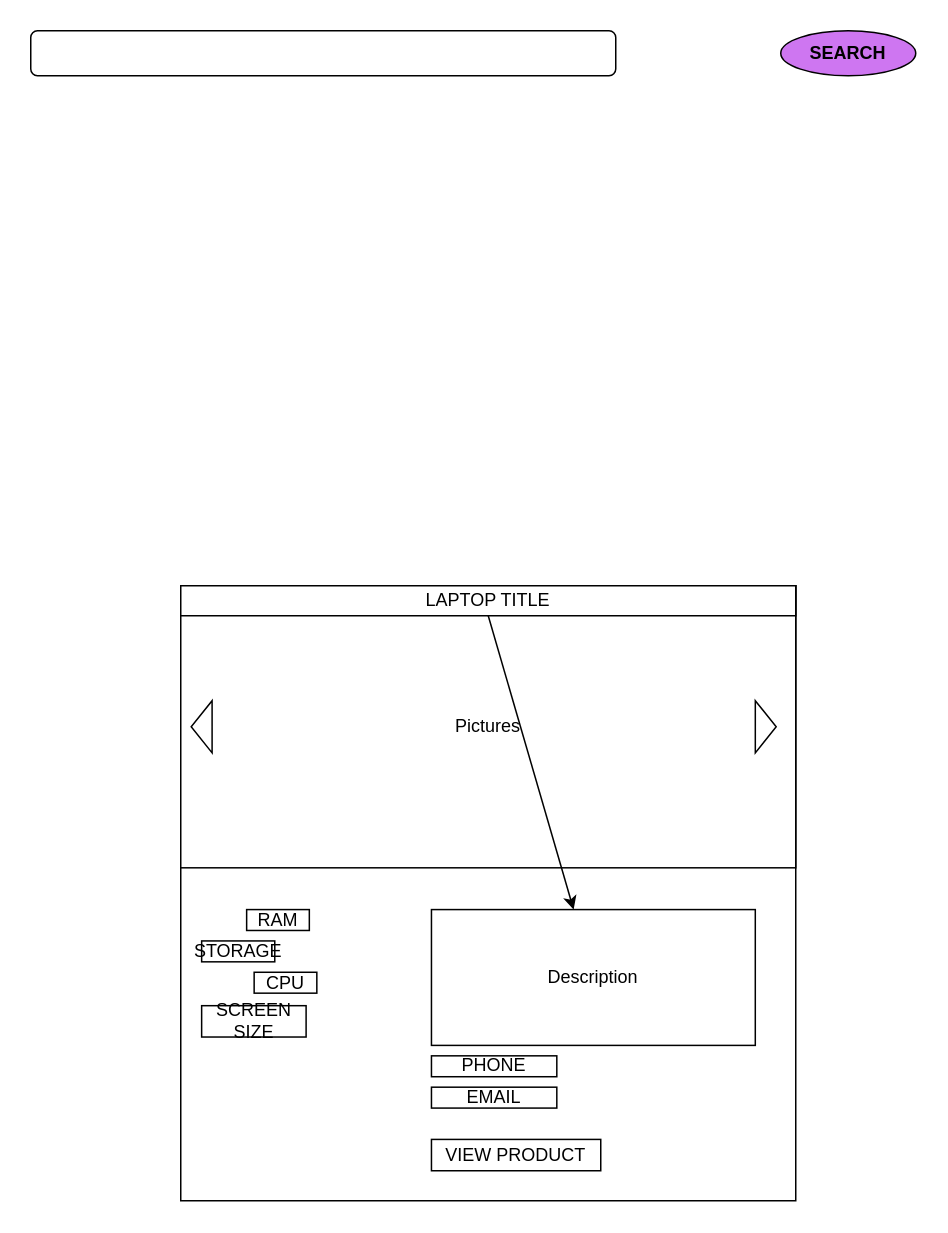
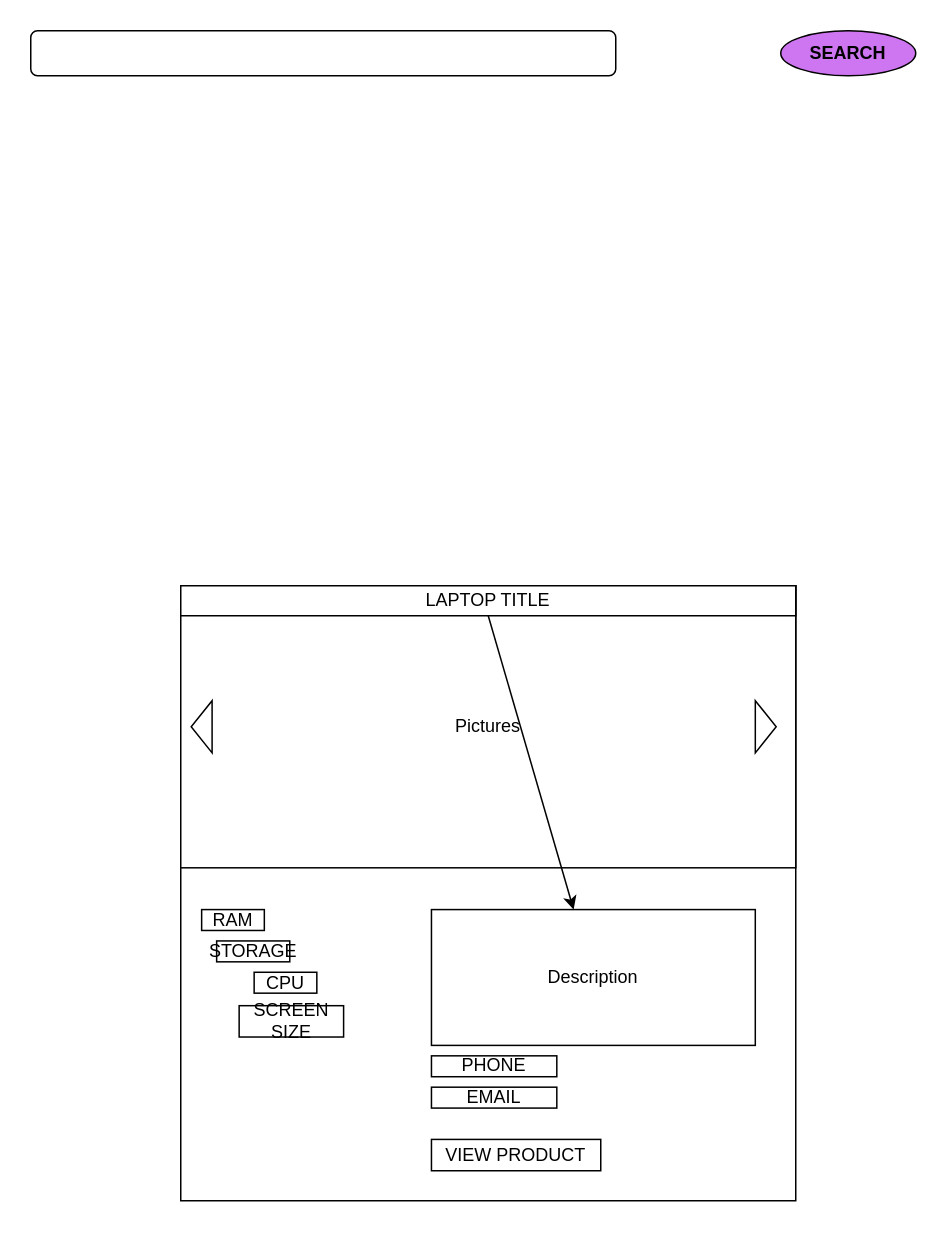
(278, 920) -> (233, 920)
(238, 951) -> (253, 951)
(254, 1021) -> (291, 1021)
